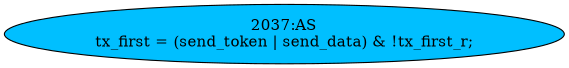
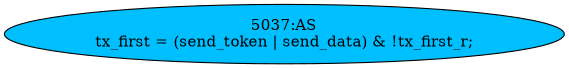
(284, 34) -> (284, 34)
